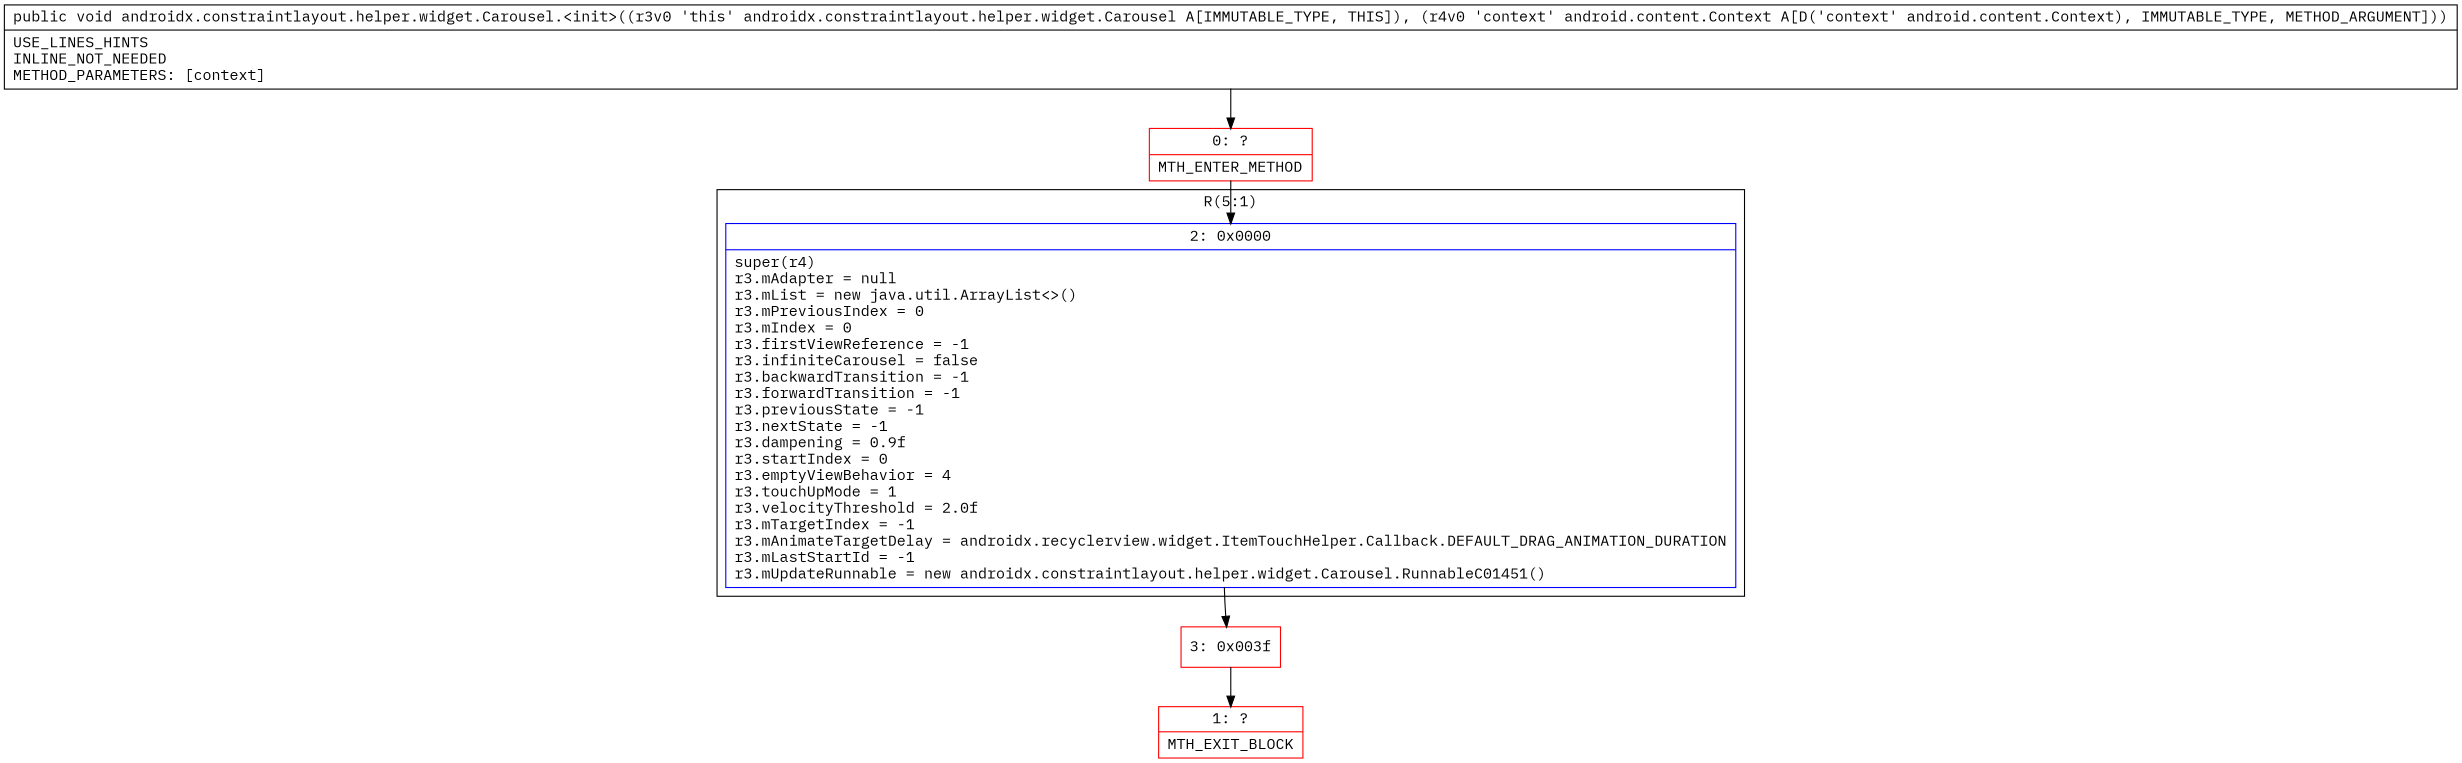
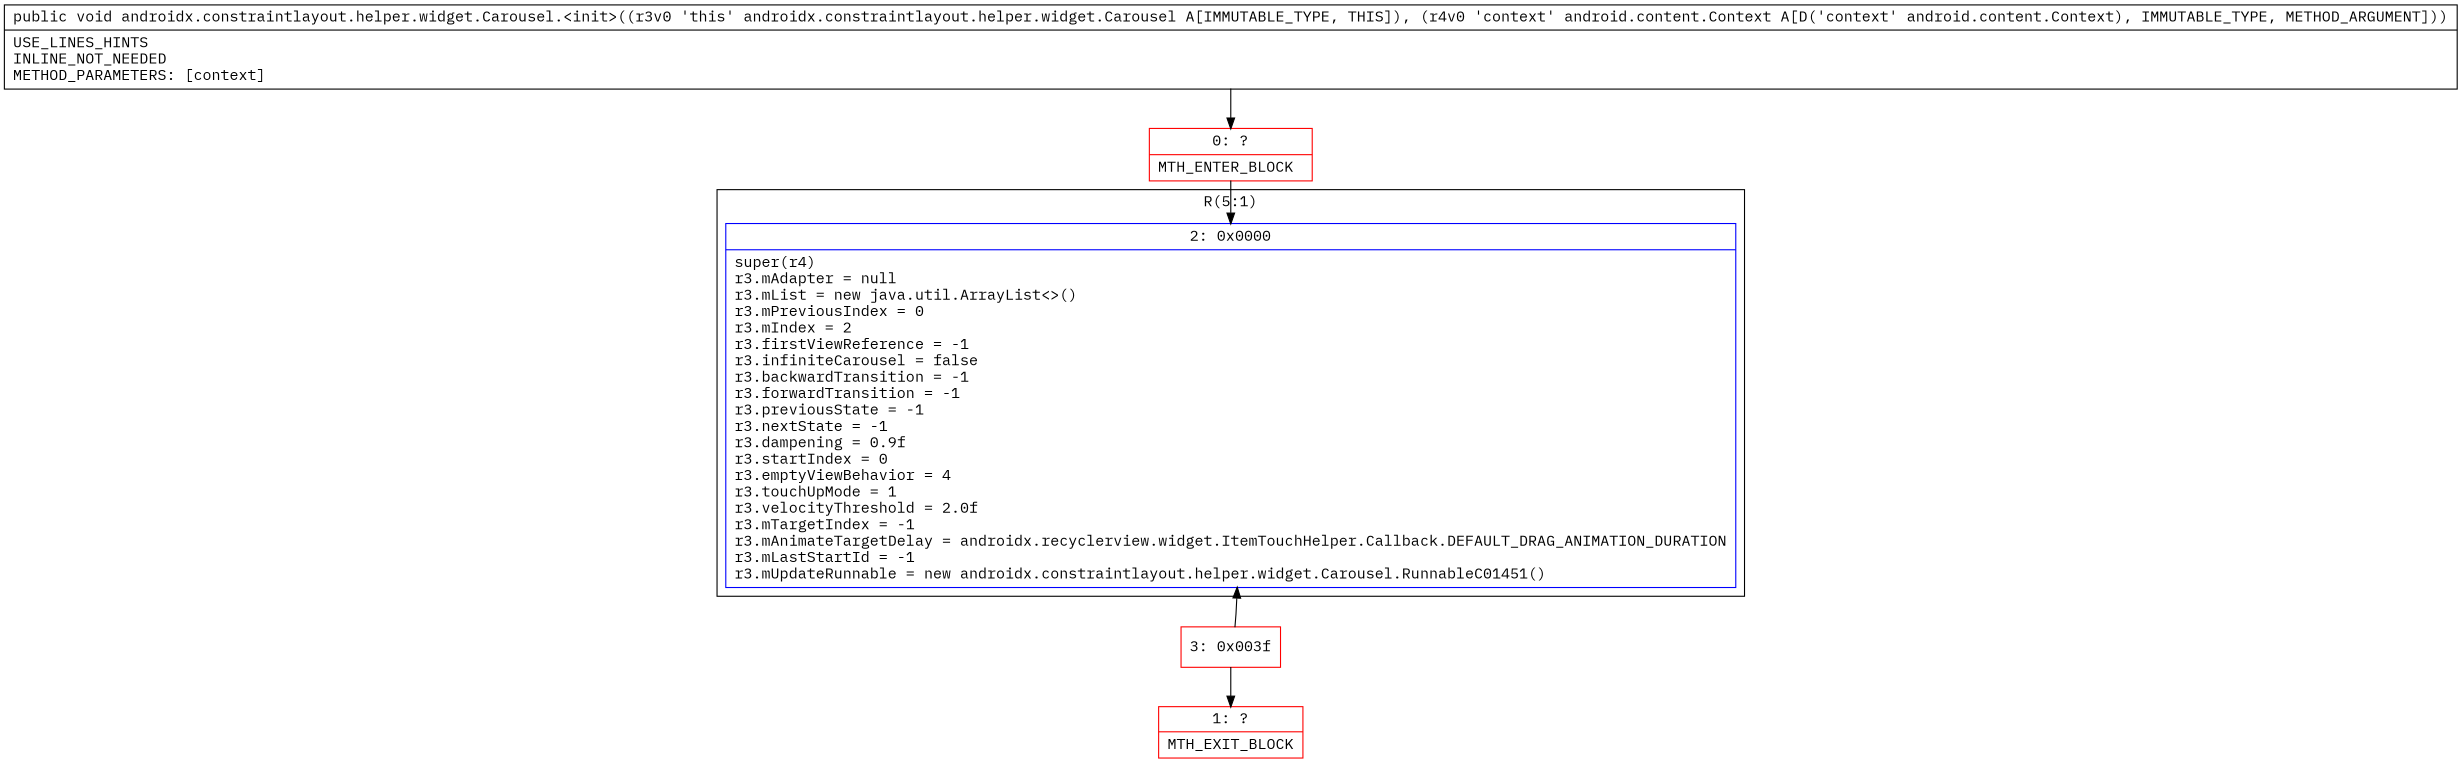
(1231, 167) -> (1226, 167)
(794, 328) -> (794, 328)
(1225, 603) -> (1236, 613)
